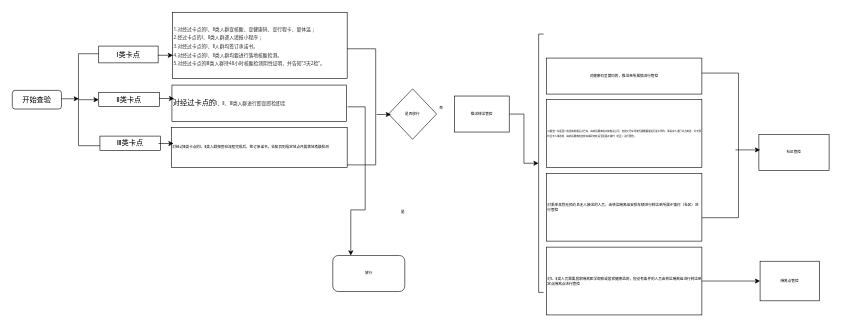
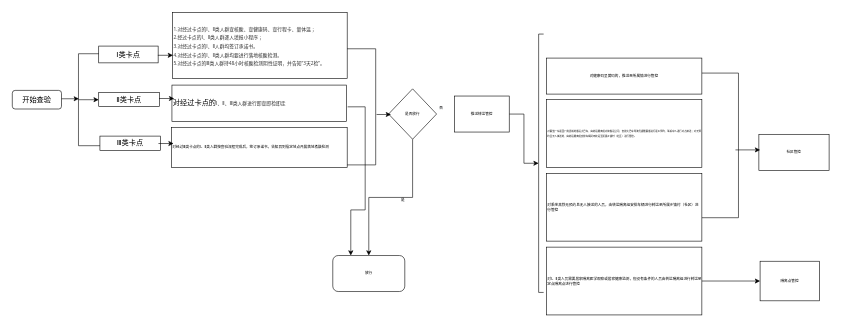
none -> (405, 197)
(412, 217) -> (412, 205)
